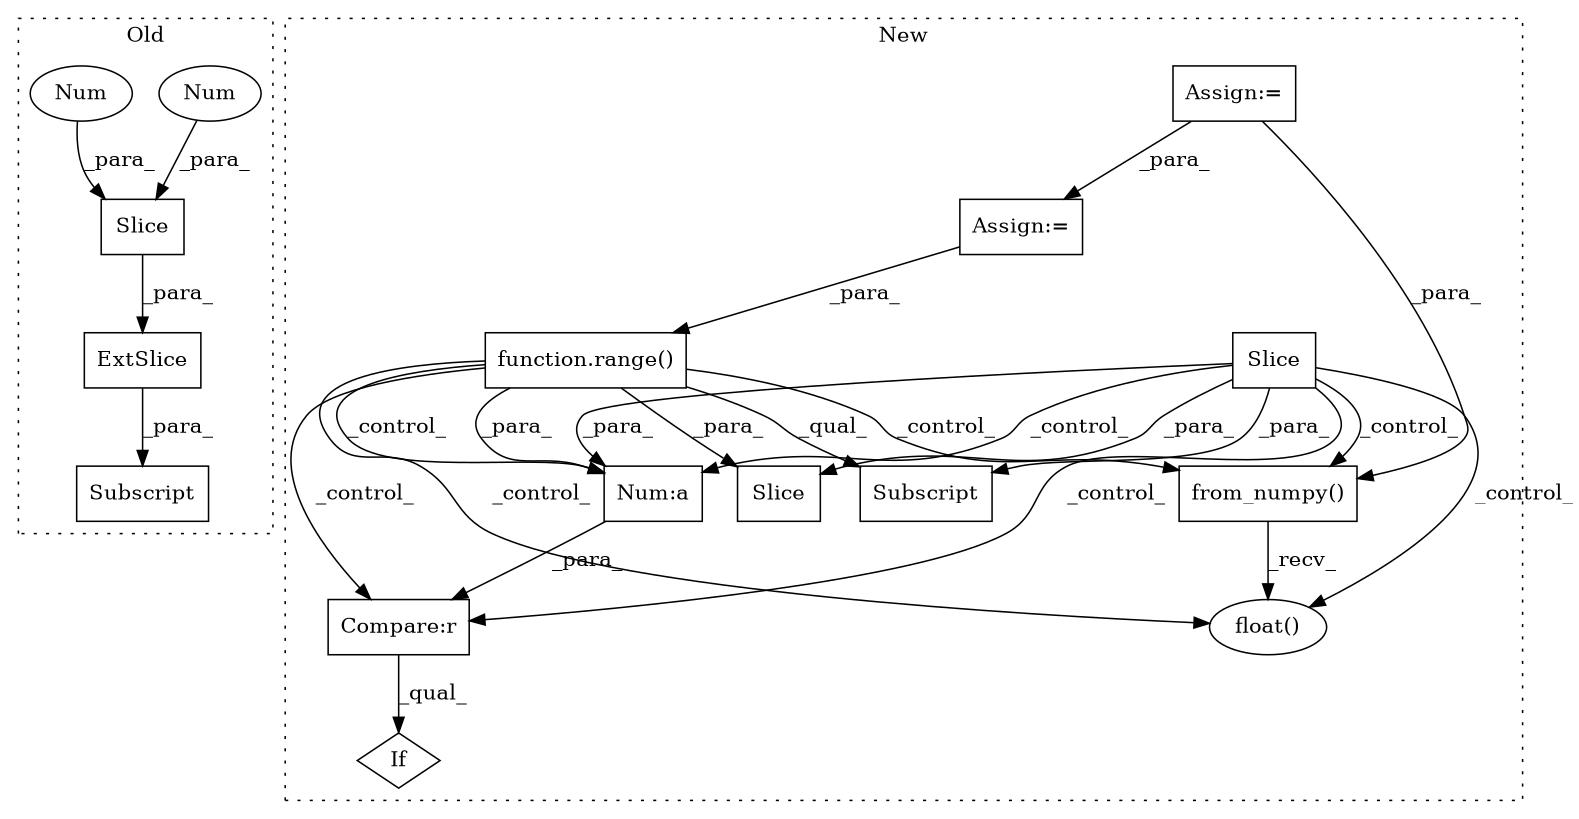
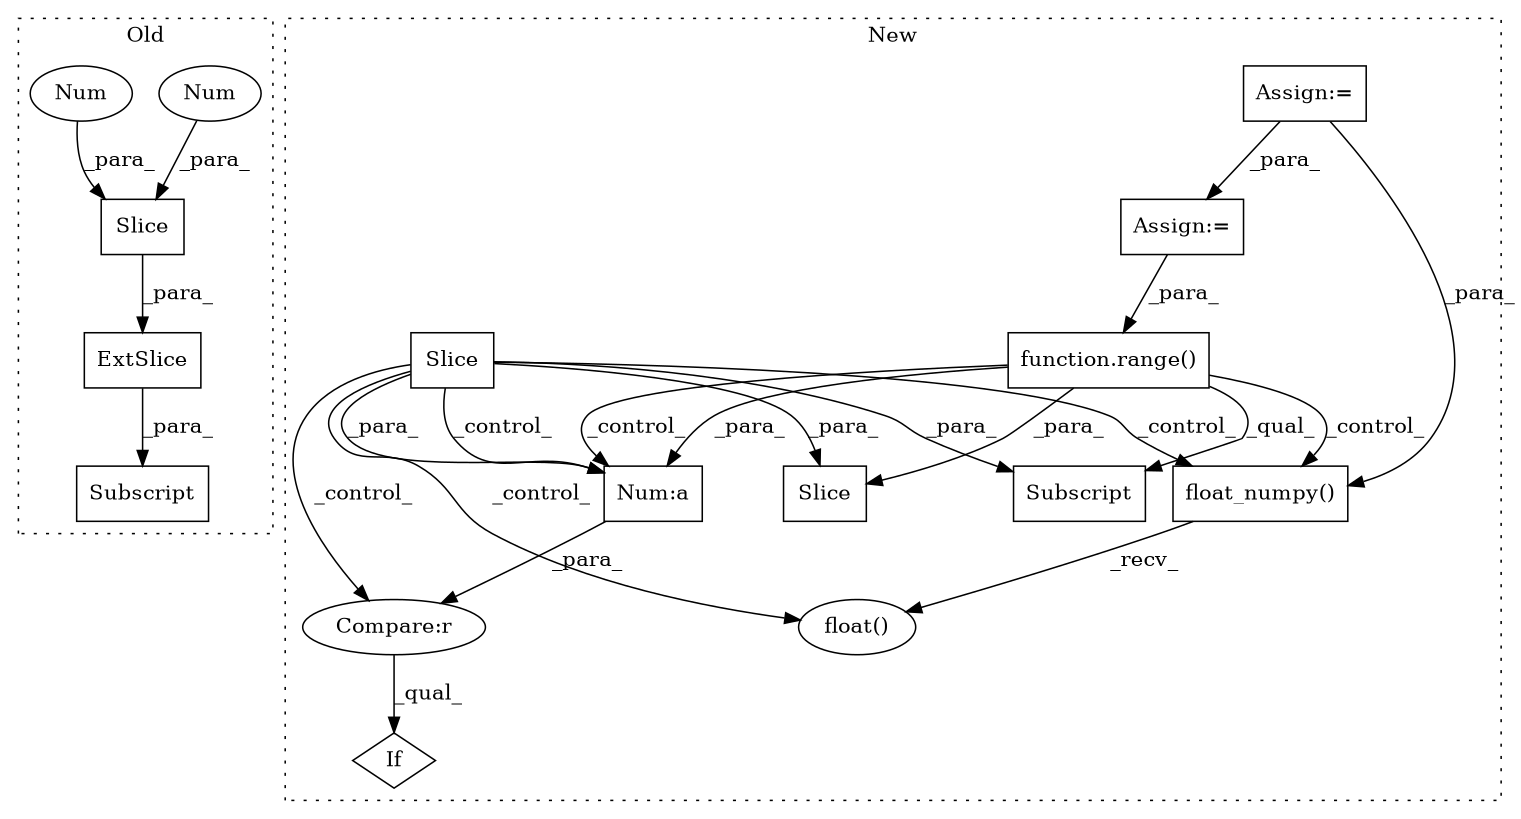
(305, 419) -> none
(1268, 494) -> (1260, 494)
(637, 572) -> none
(399, 627) -> (394, 627)
